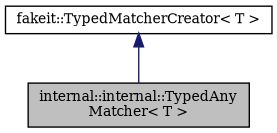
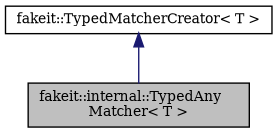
(139, 105) -> (139, 105)
